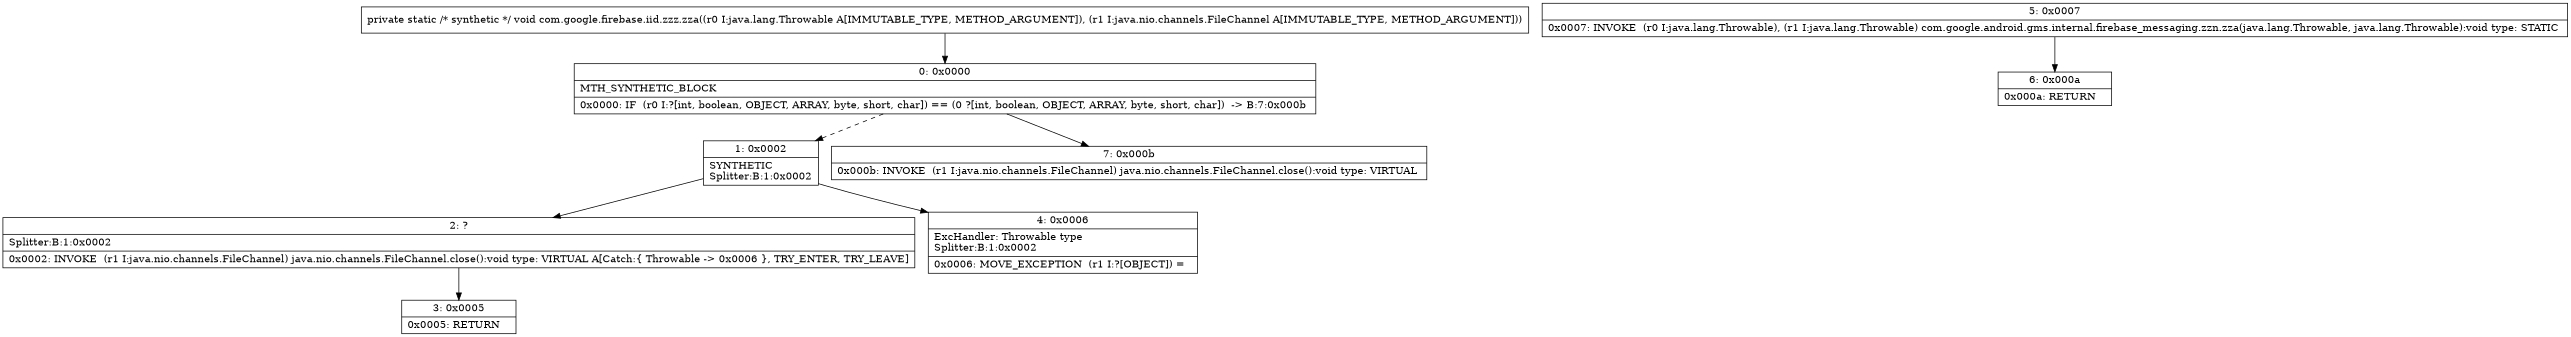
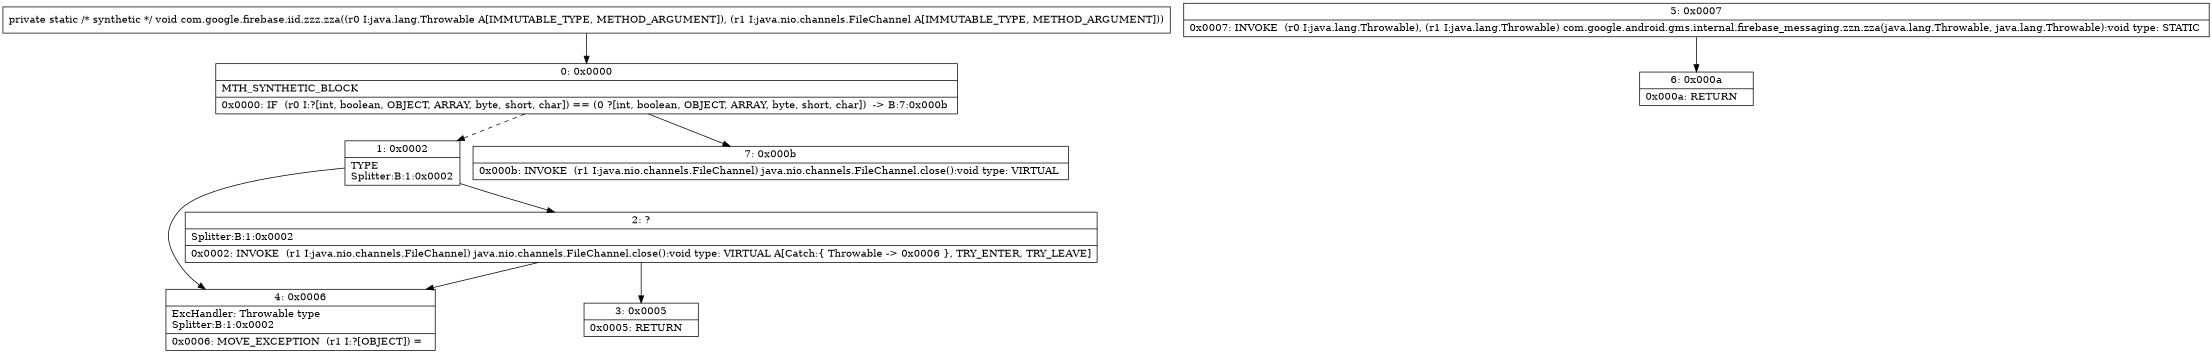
(741, 166) -> (365, 166)
none -> (486, 275)
